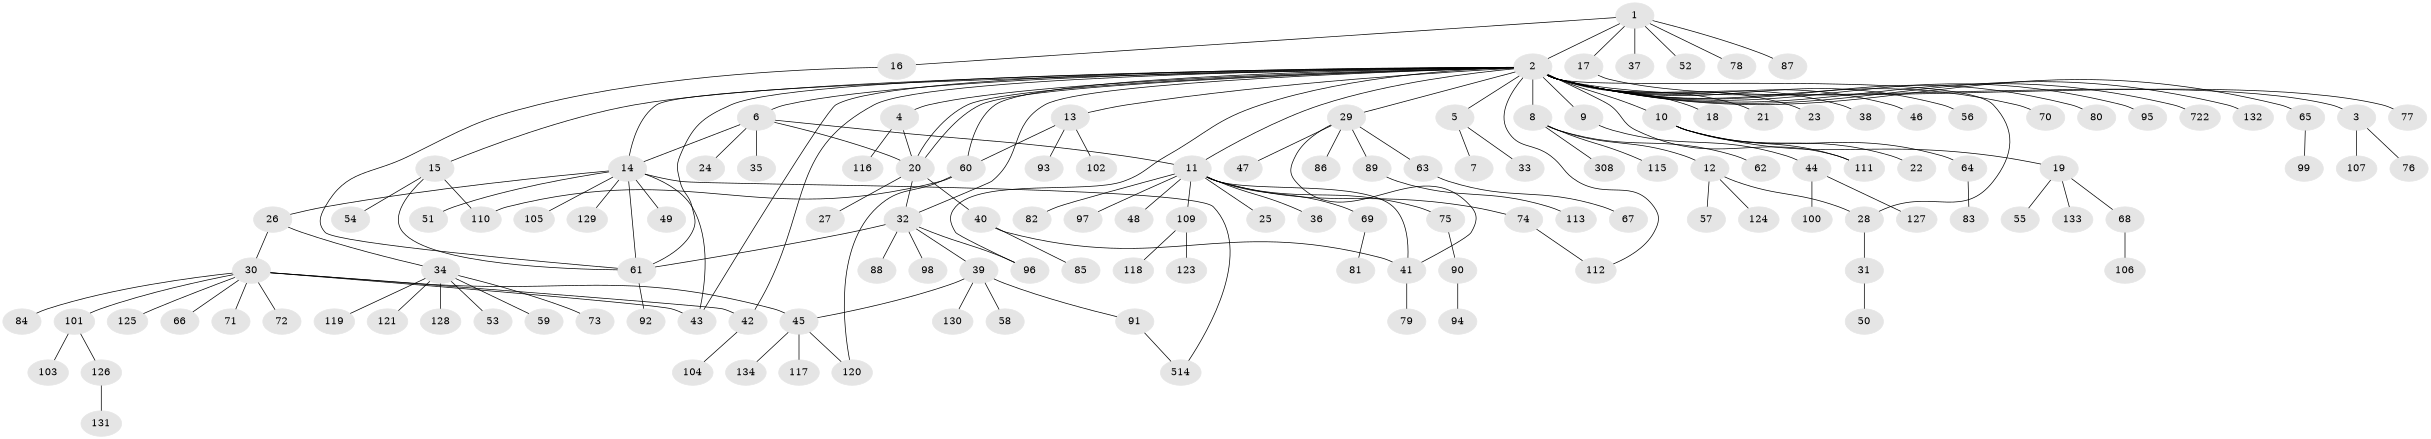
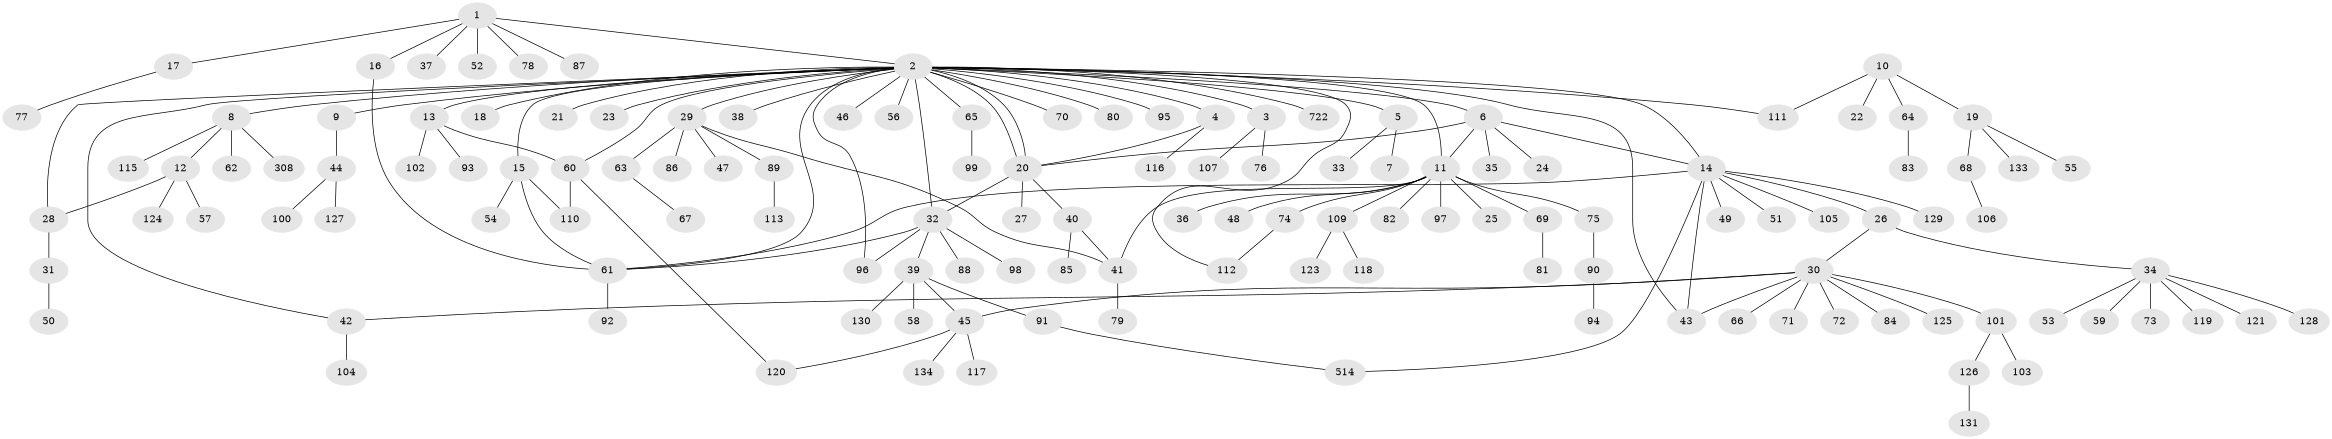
(1599, 94) -> none
(2253, 118) -> none
